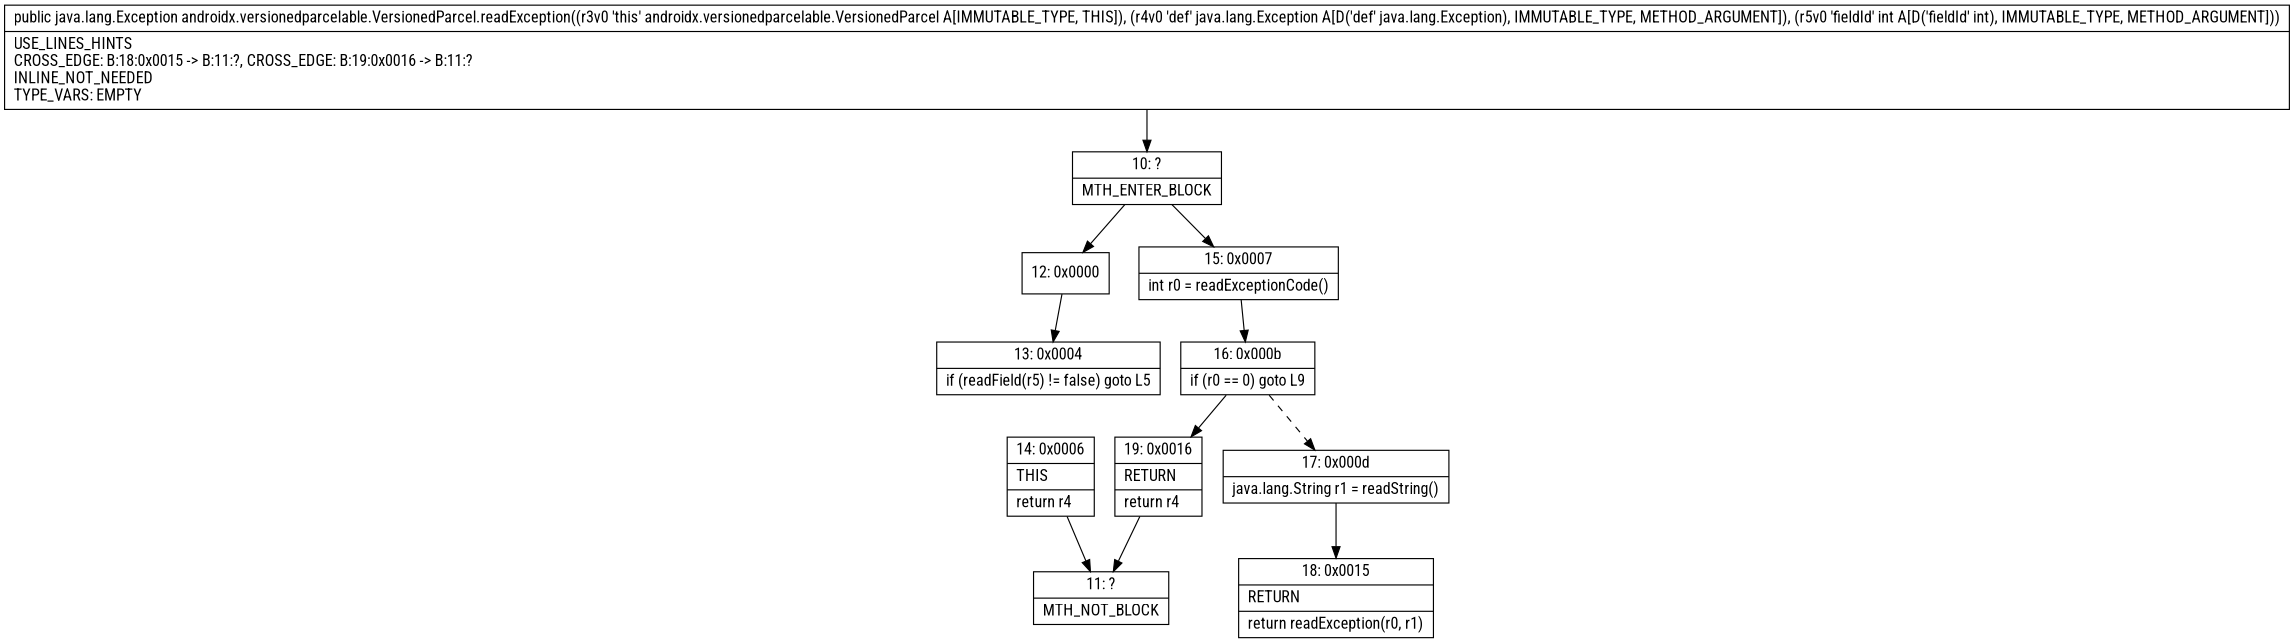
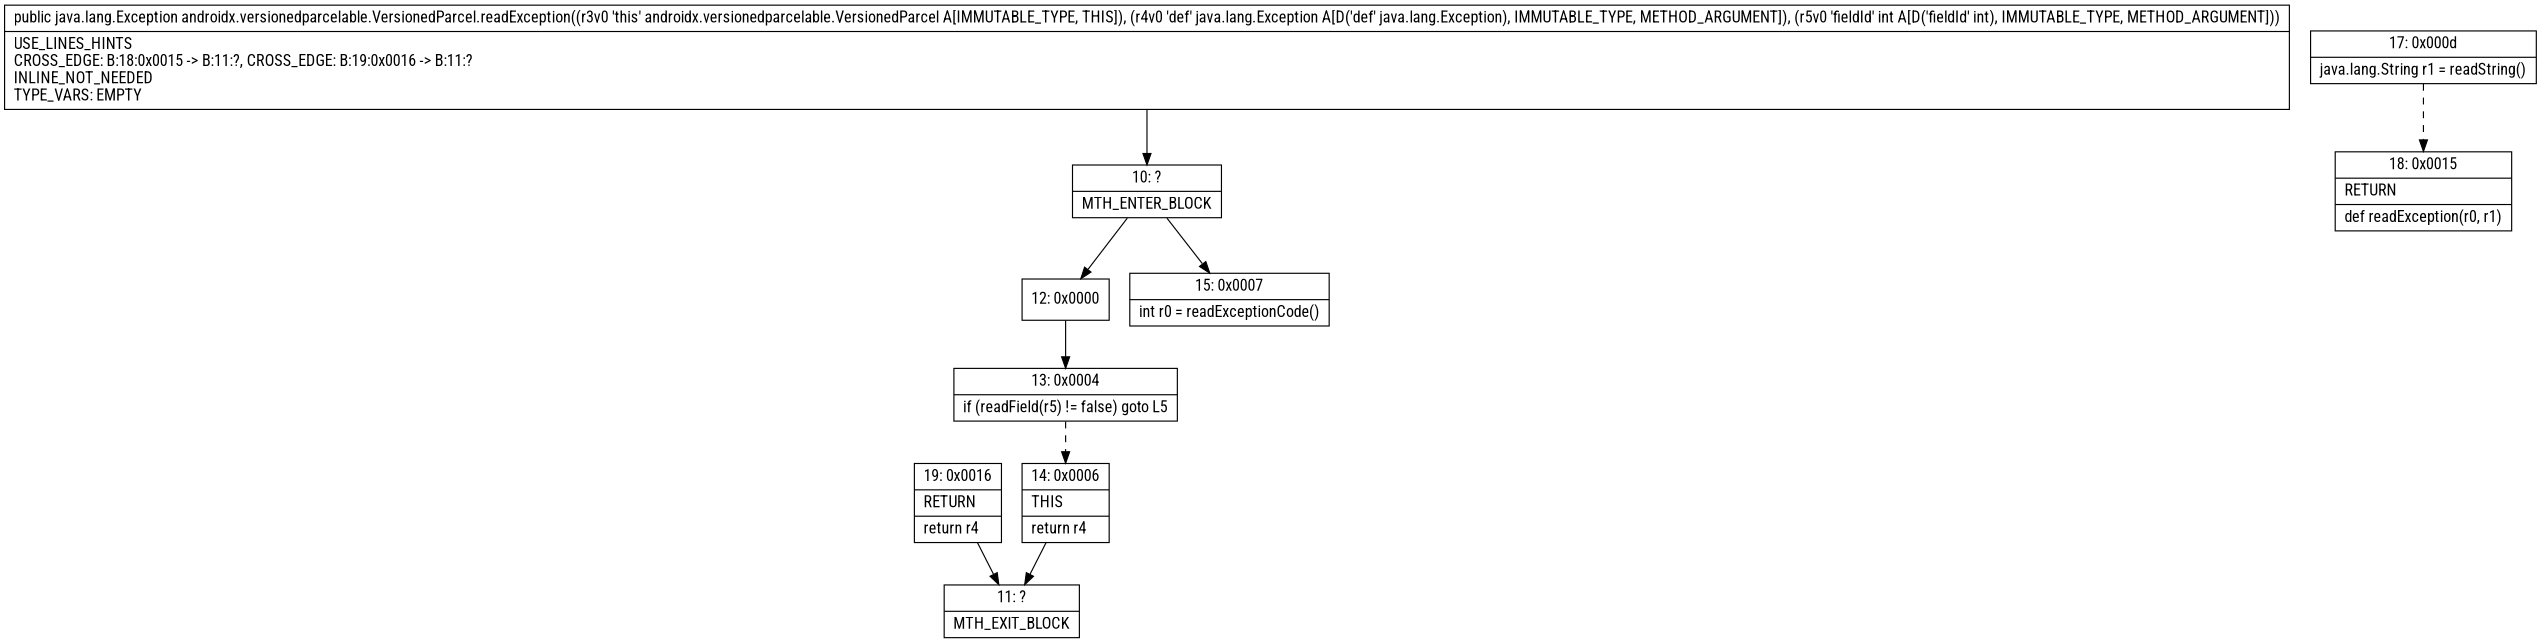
(1248, 368) -> none
none -> (1066, 437)
(1336, 525) -> (2423, 112)
(1101, 611) -> (1012, 624)
(1336, 624) -> (2423, 217)
